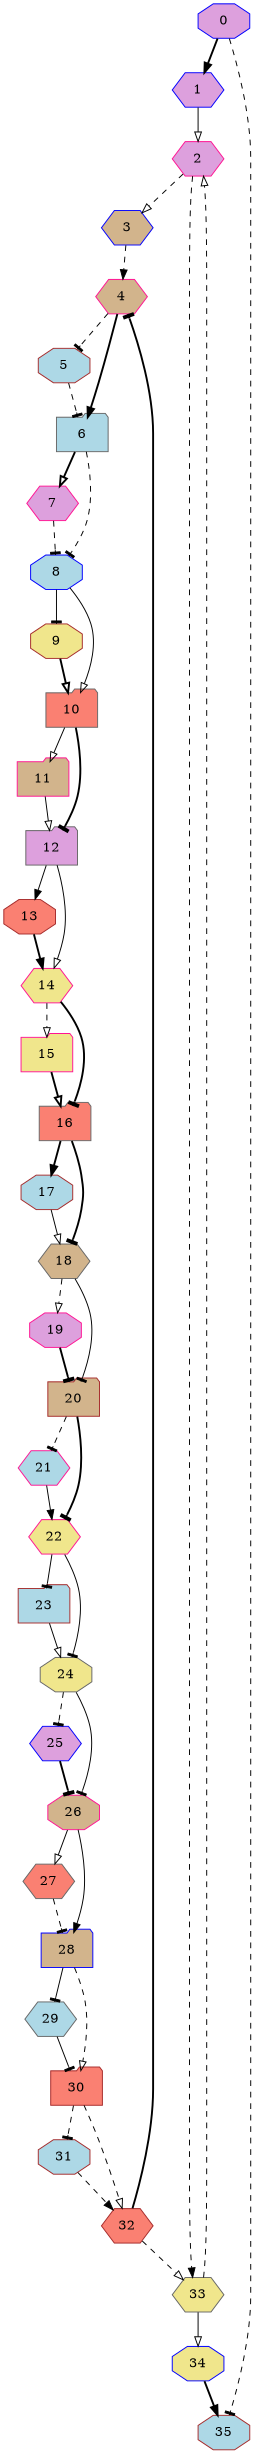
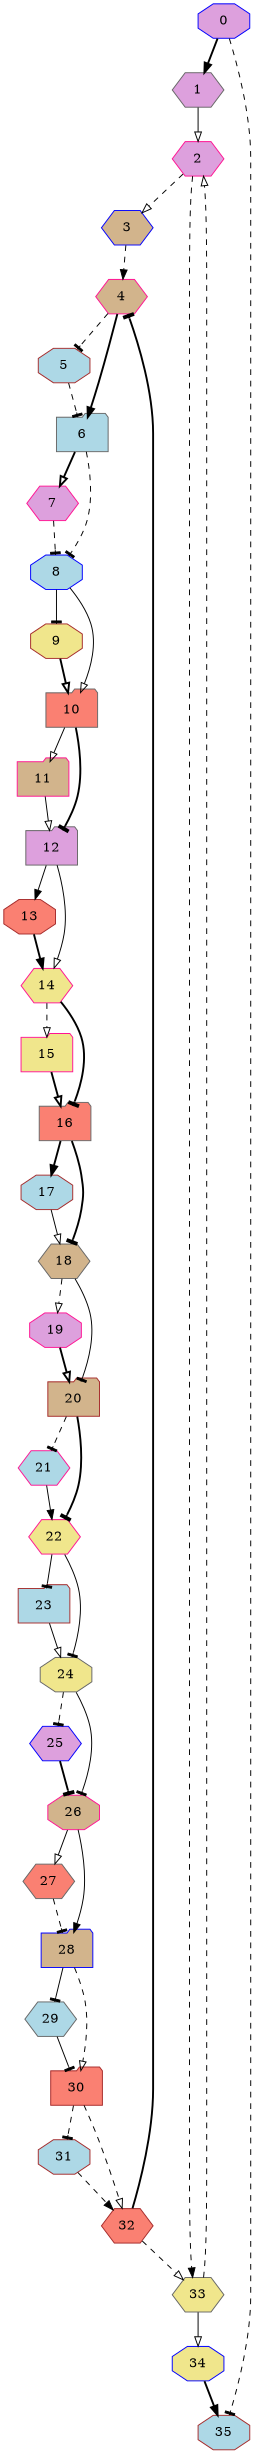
(198, 90) -> (198, 90)
(64, 1362) -> (63, 1360)
